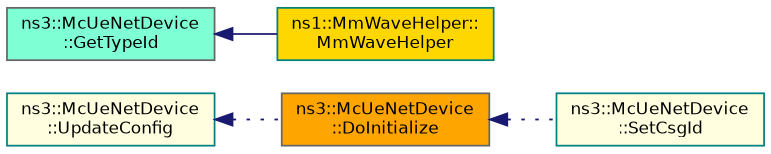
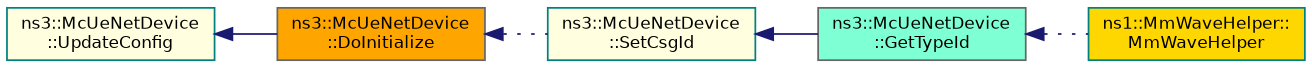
(255, 34) -> (1066, 34)
none -> (796, 34)
(257, 119) -> (255, 34)
